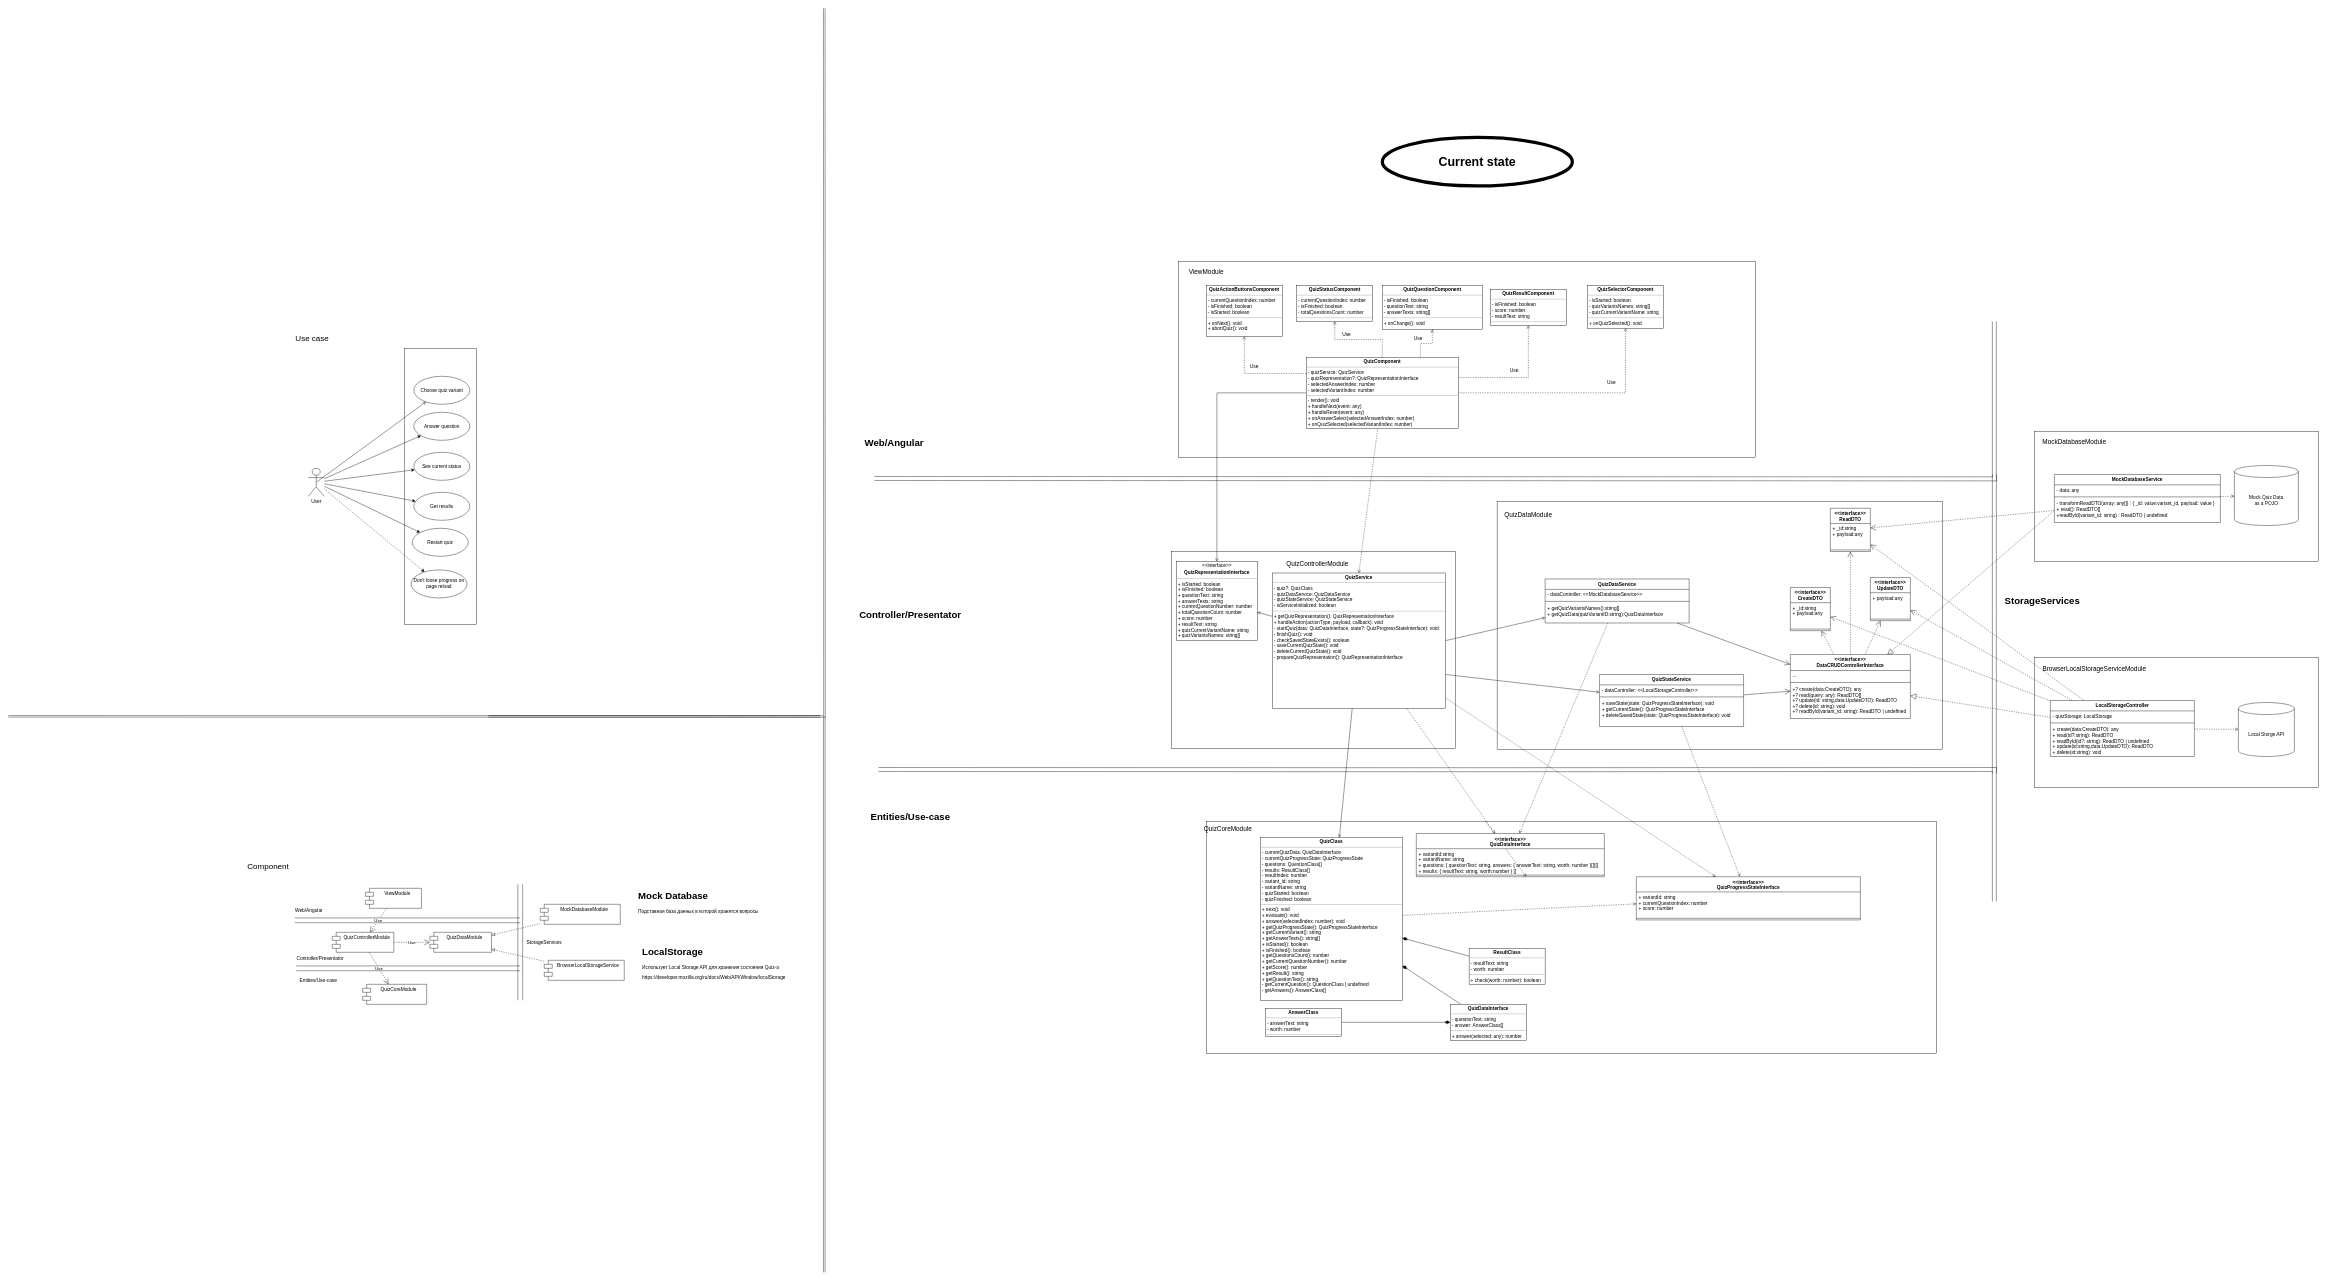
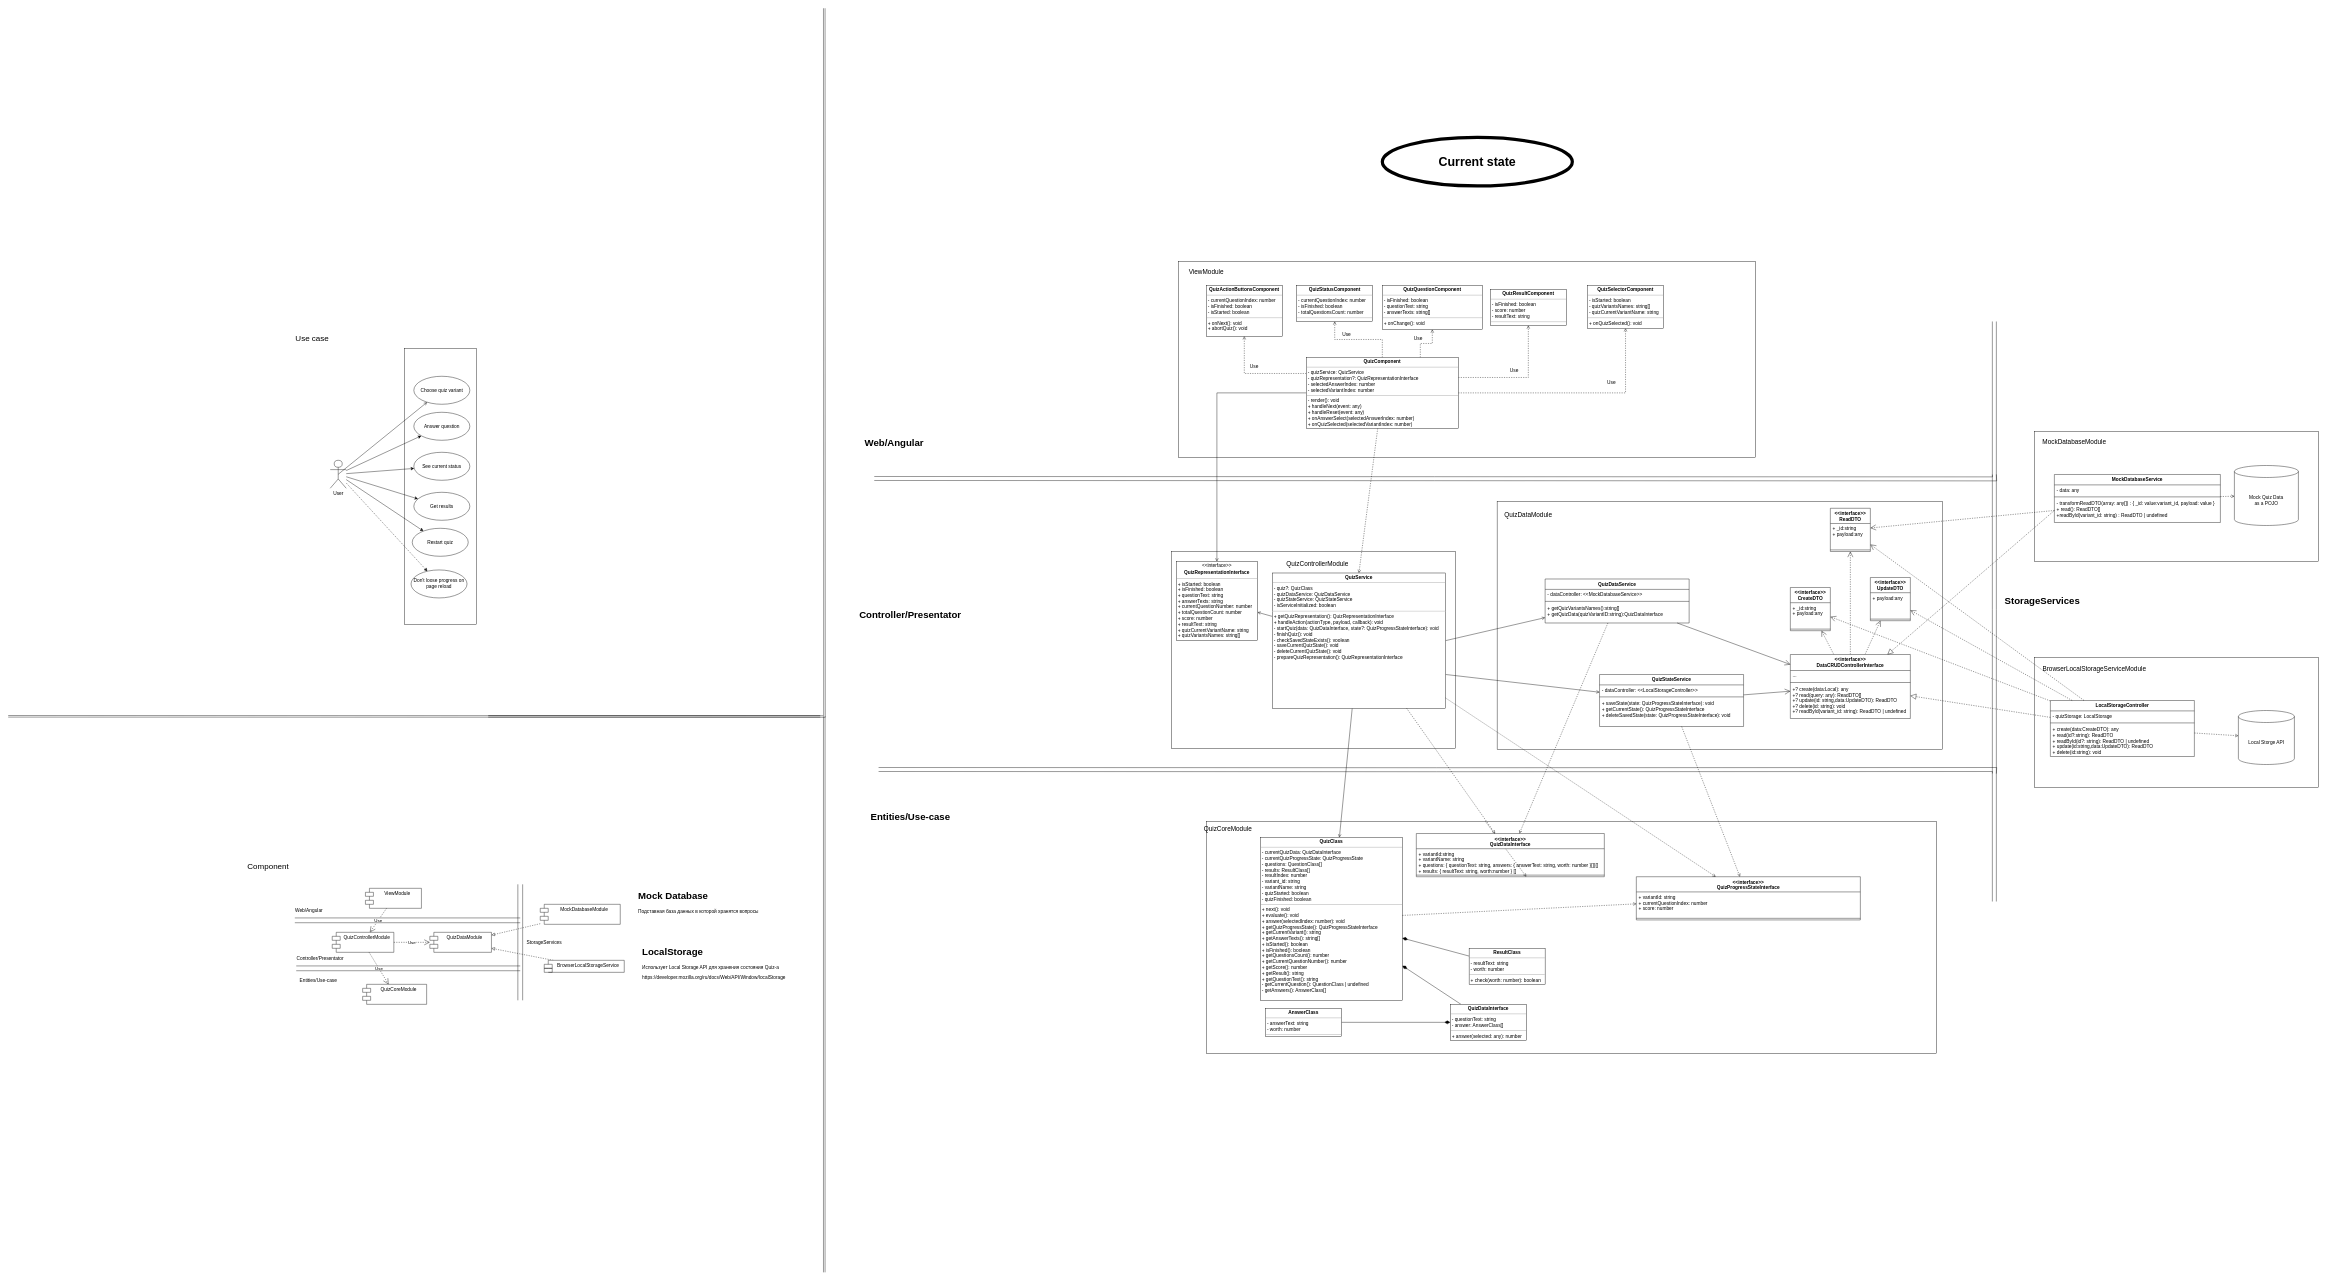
(316, 482) -> (338, 474)
(1830, 689) -> (1824, 689)
(2266, 729) -> (2266, 737)
(584, 970) -> (584, 966)
